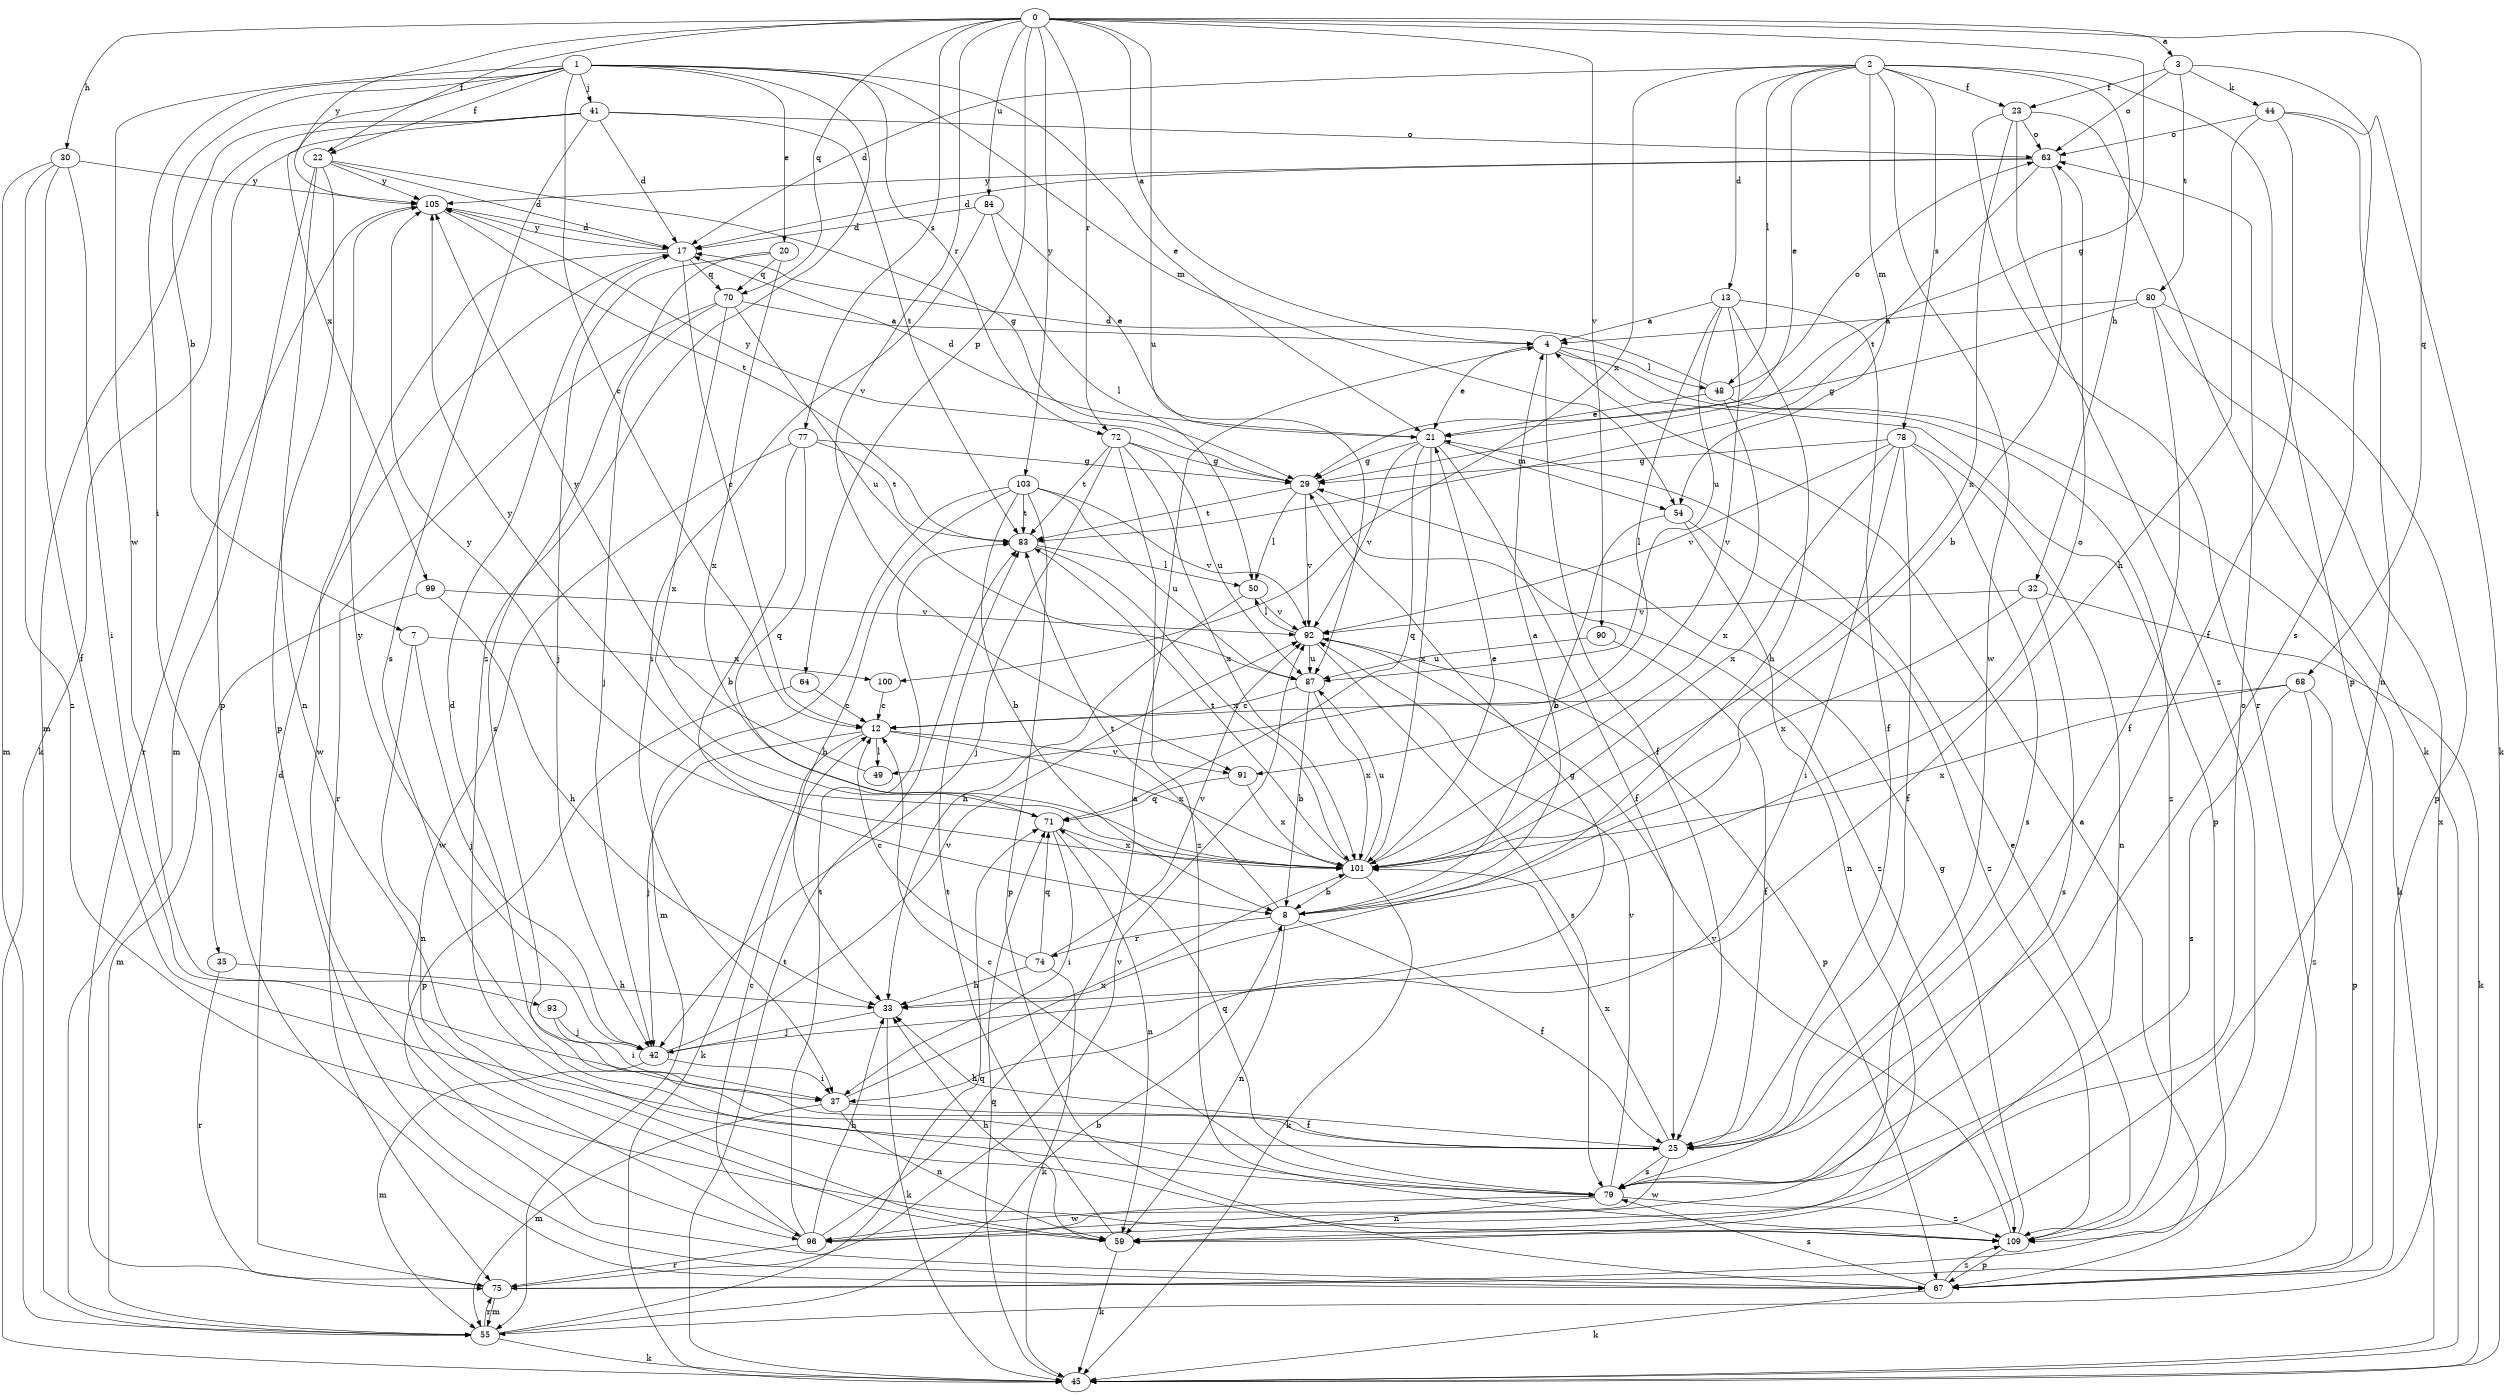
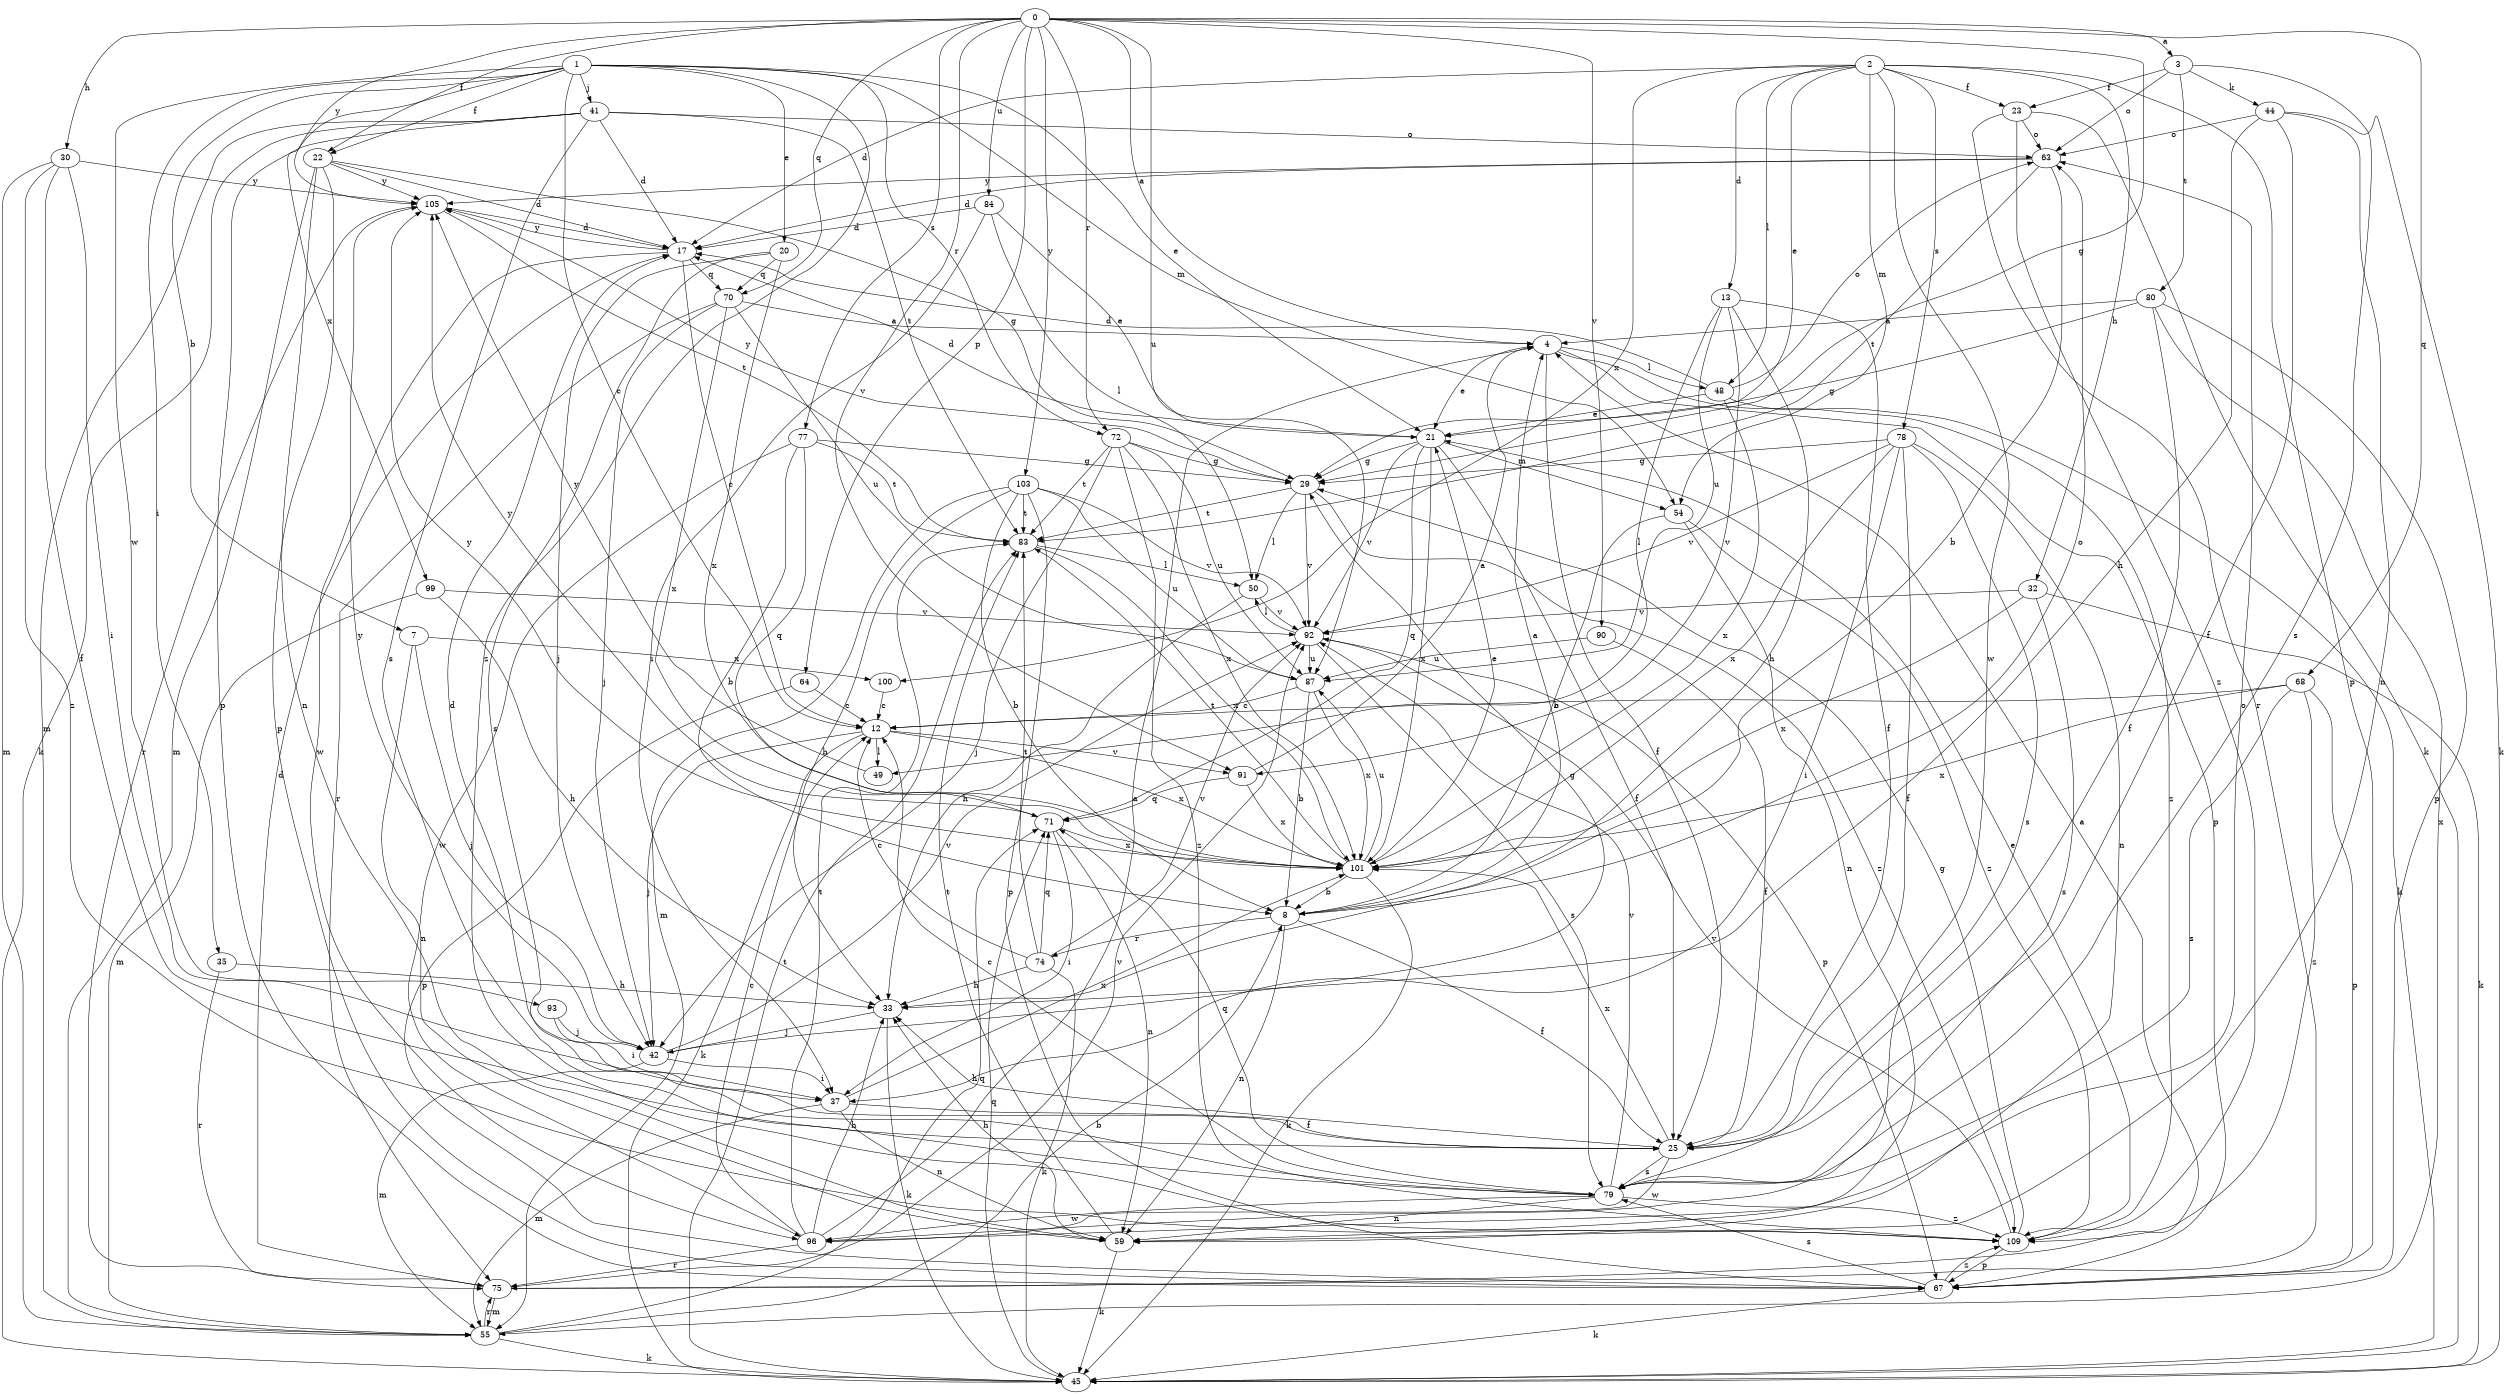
(1639, 321) -> (1464, 594)
(1851, 615) -> none
(1123, 753) -> (1022, 776)
